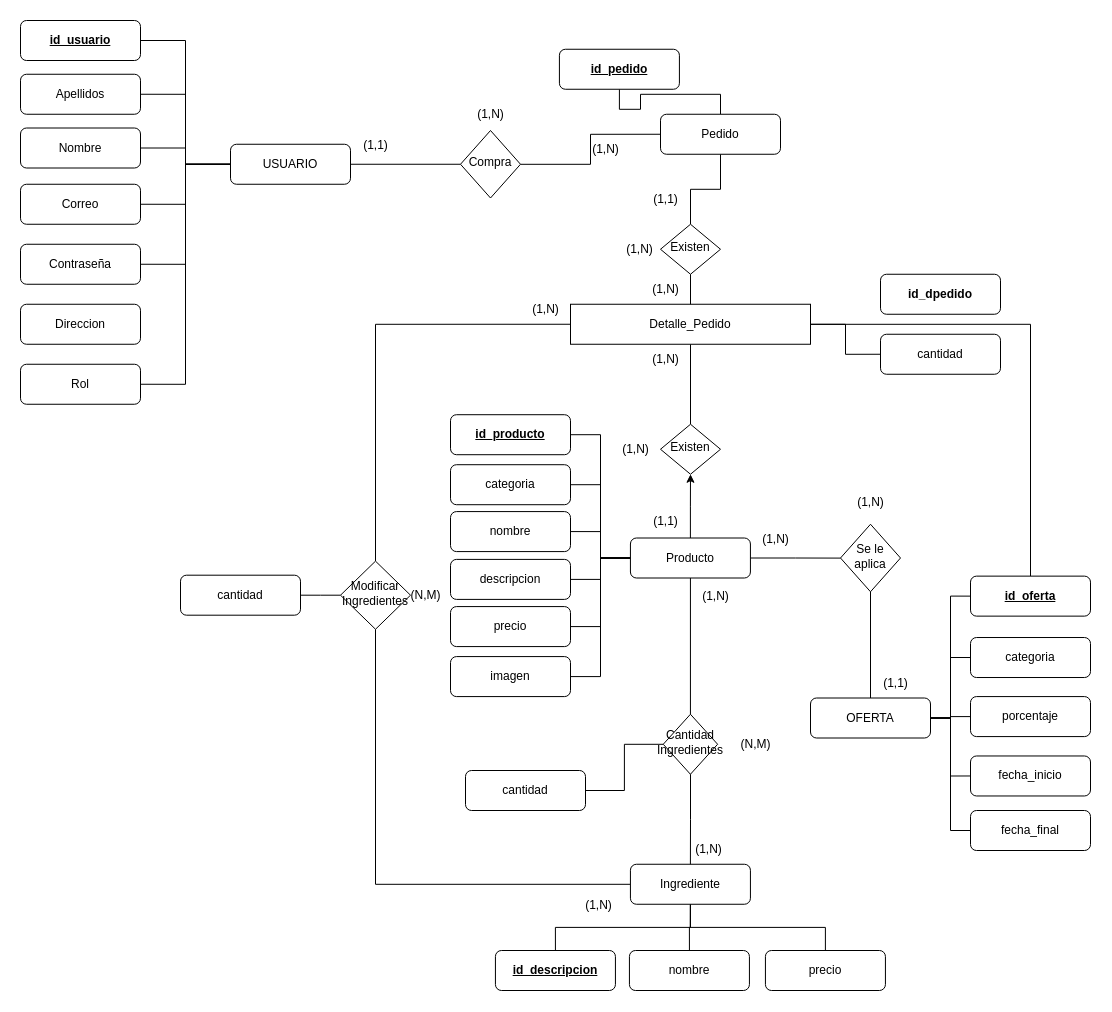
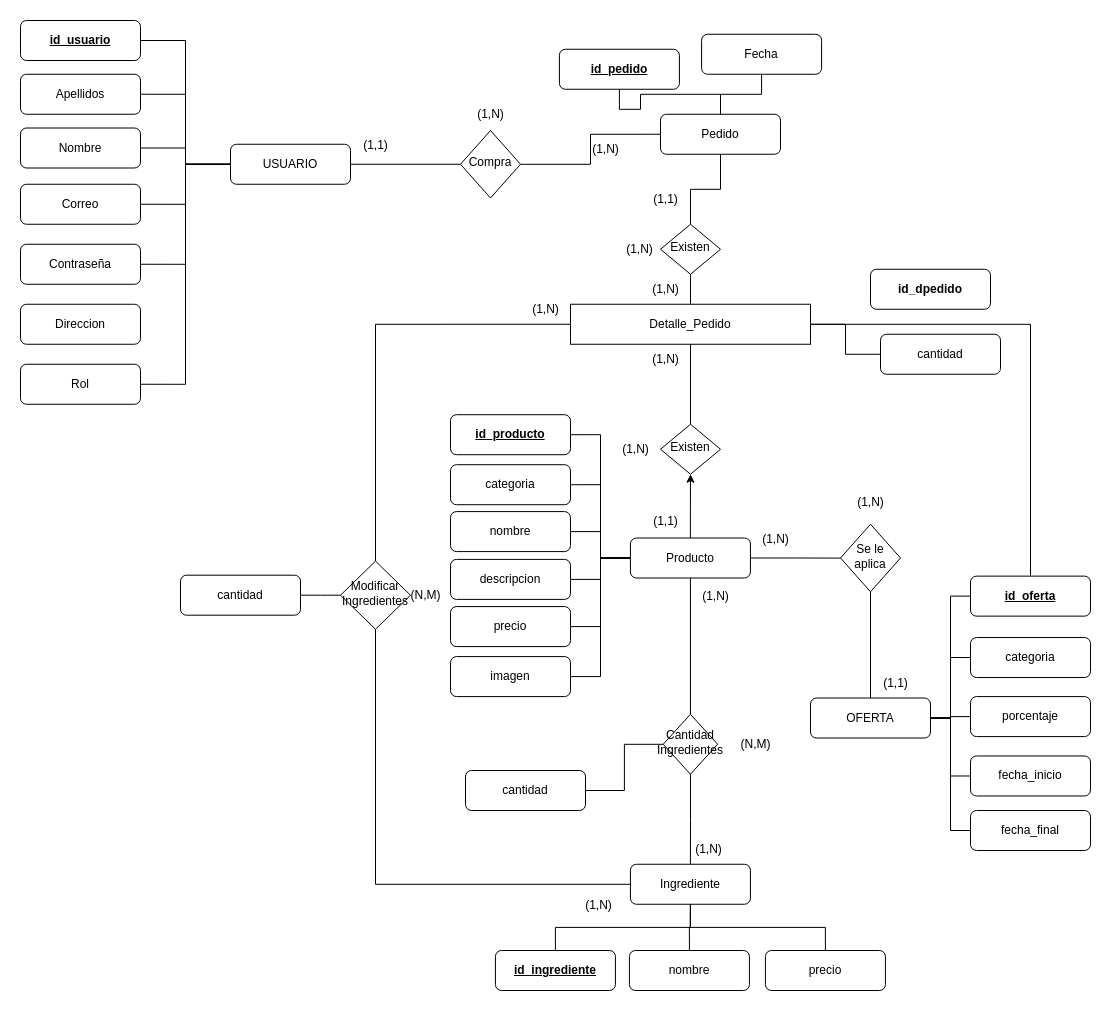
none -> (762, 54)
none -> (752, 94)
(941, 294) -> (931, 289)
(556, 971) -> (556, 971)
